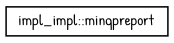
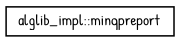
(87, 21) -> (90, 21)
